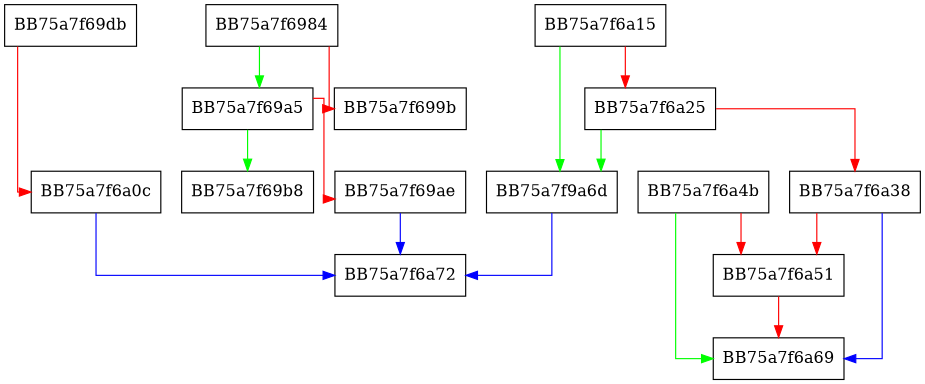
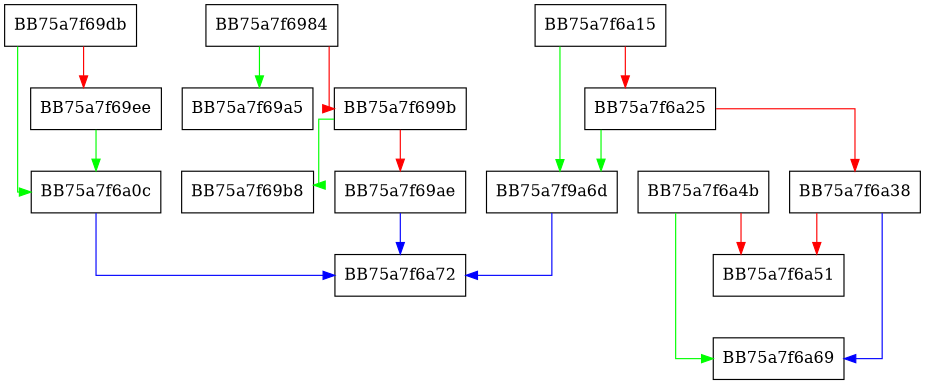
none -> (96, 109)
(18, 120) -> (18, 120)
(248, 144) -> (319, 145)
(324, 144) -> (400, 144)
(779, 311) -> none
